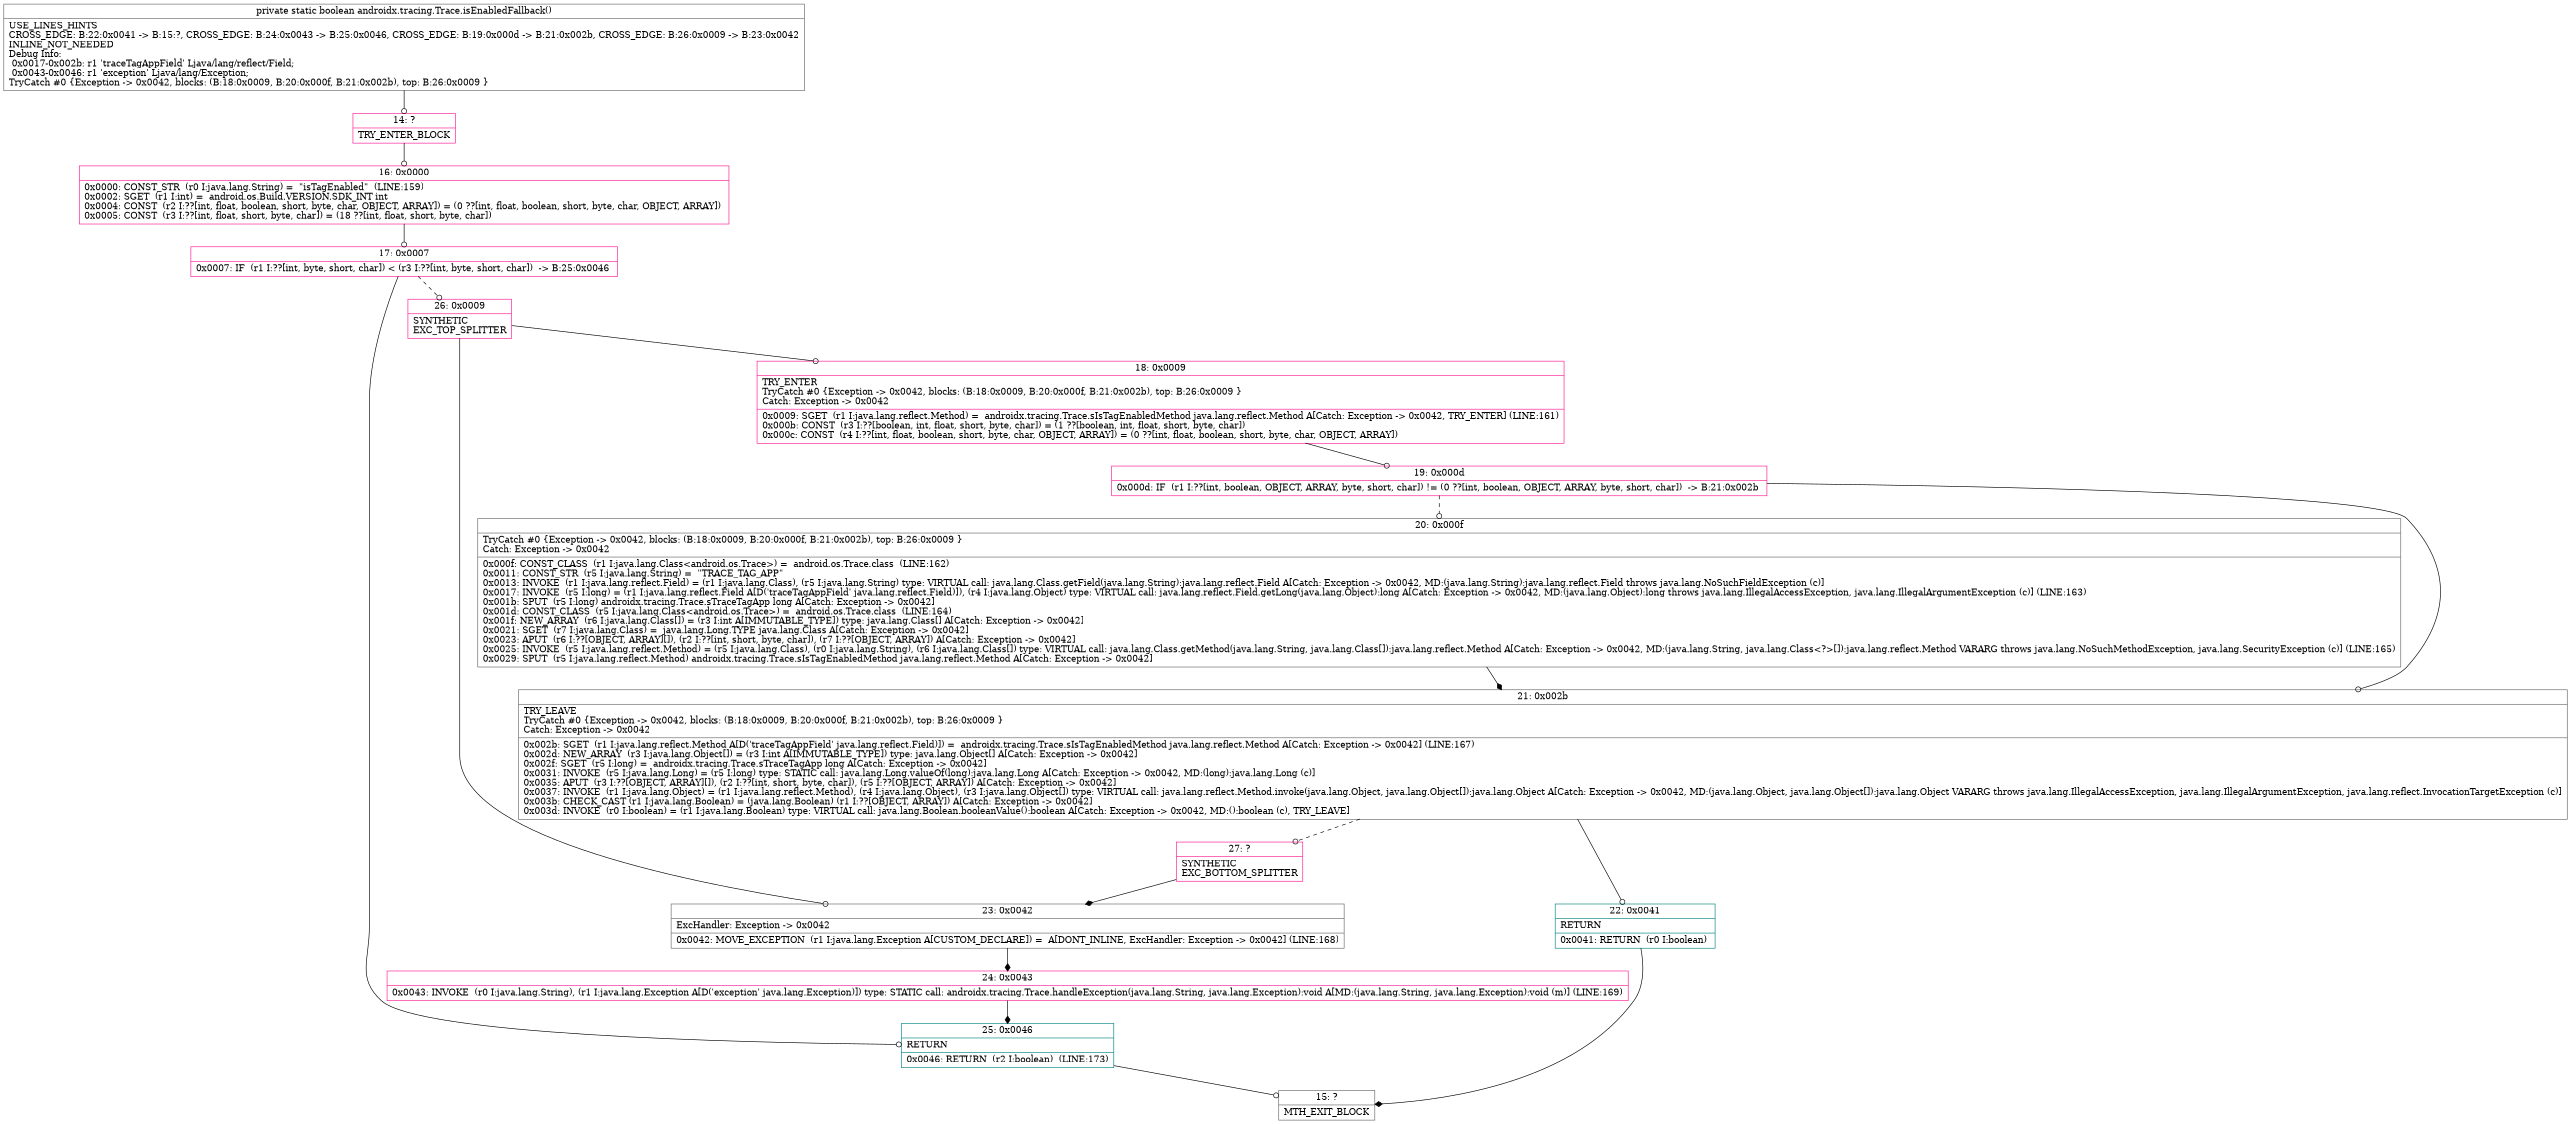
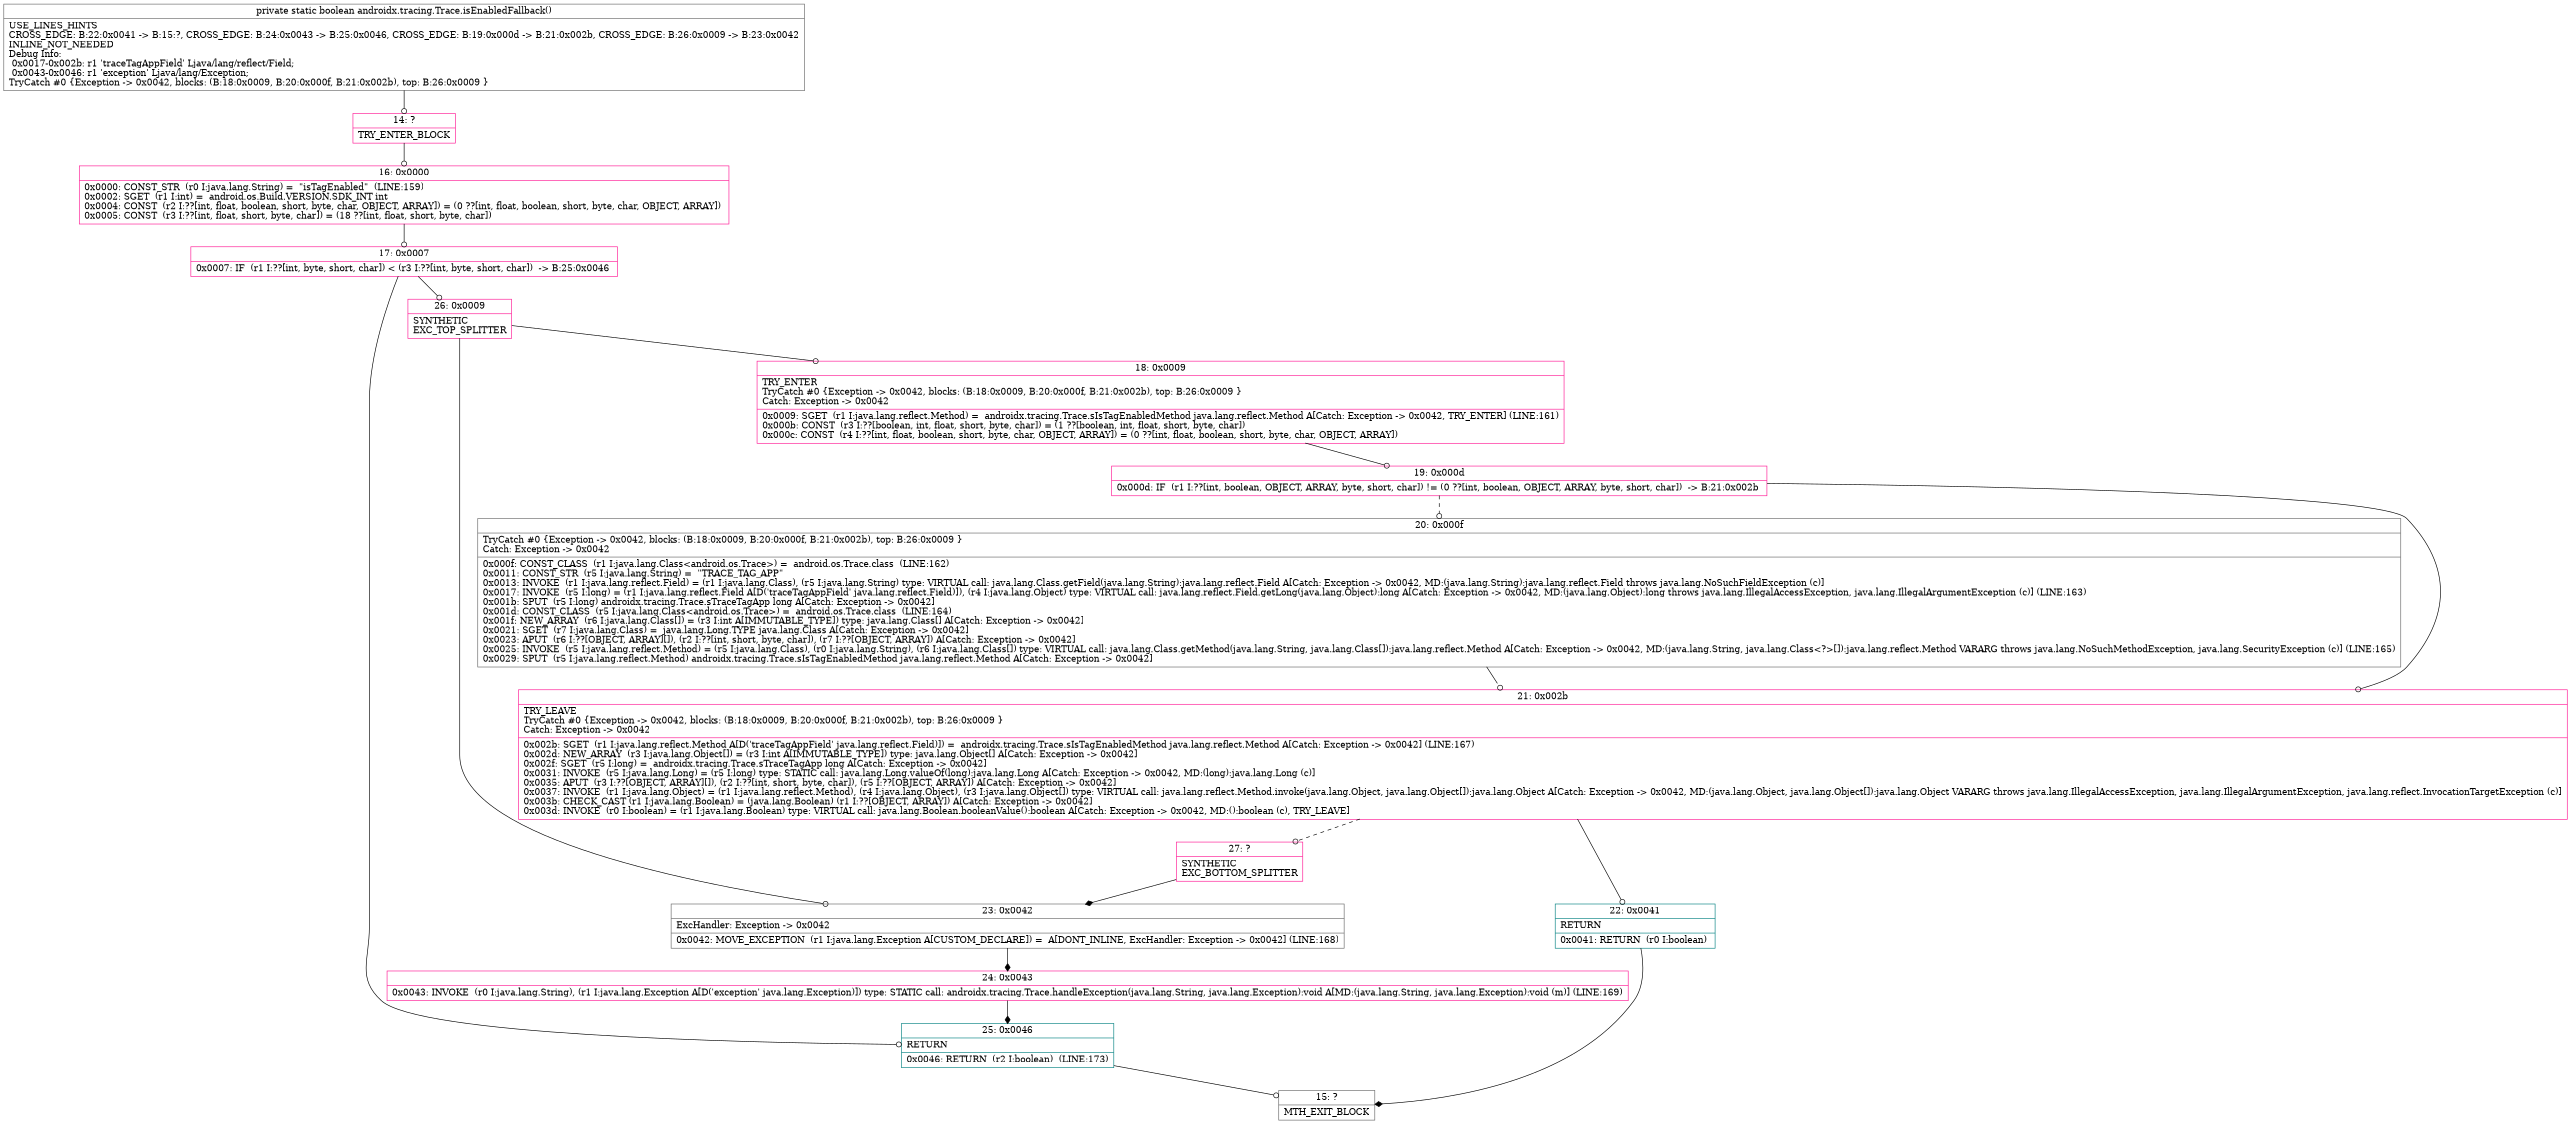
(428, 286) -> (428, 286)
(1492, 675) -> (1492, 675)
(1543, 755) -> (1543, 755)
